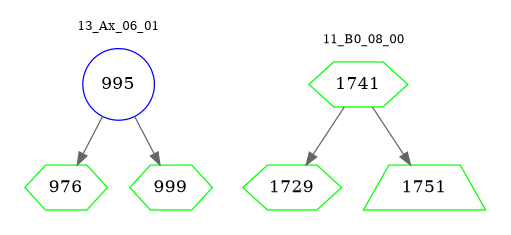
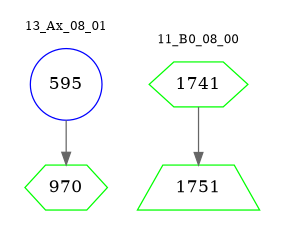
(119, 27) -> (66, 27)
(119, 84) -> (66, 84)
(66, 188) -> (66, 188)
(171, 188) -> none
(292, 188) -> none
